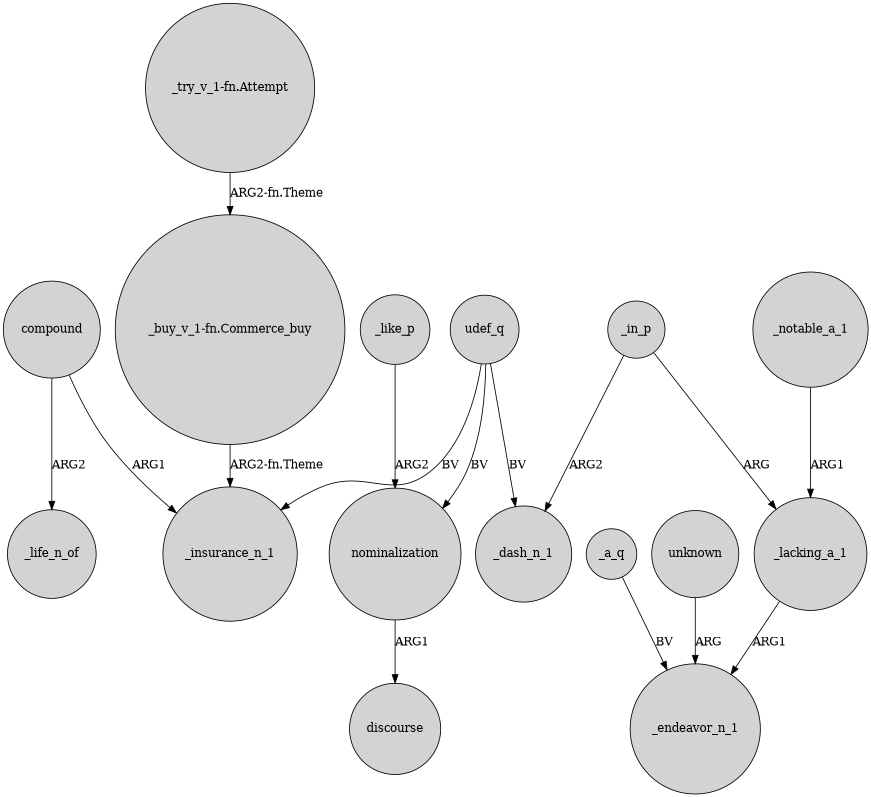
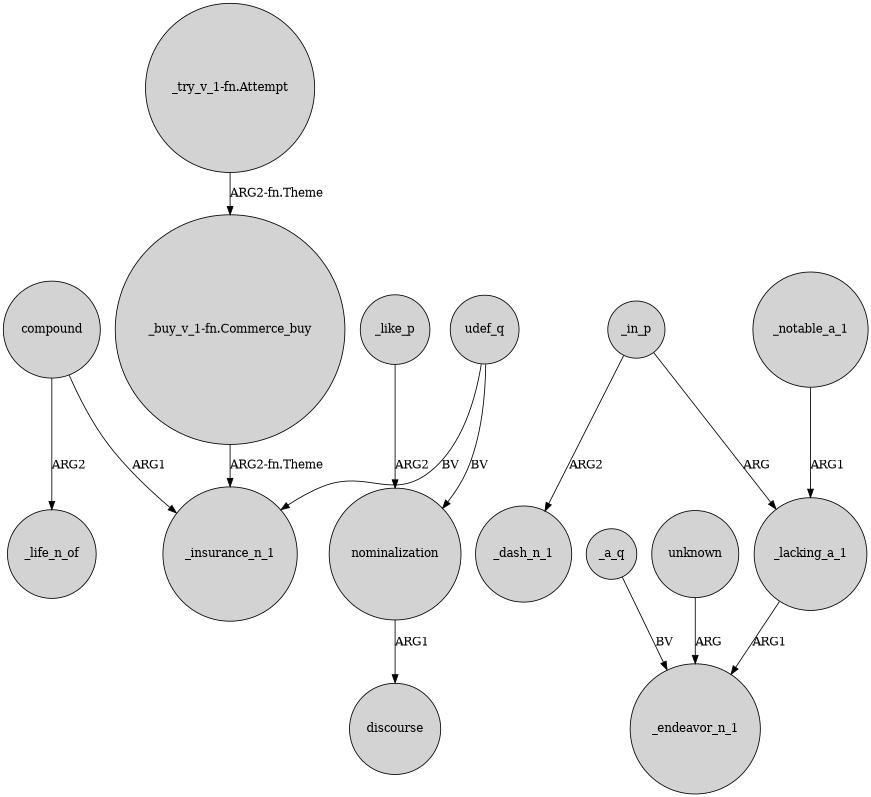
(502, 431) -> none
